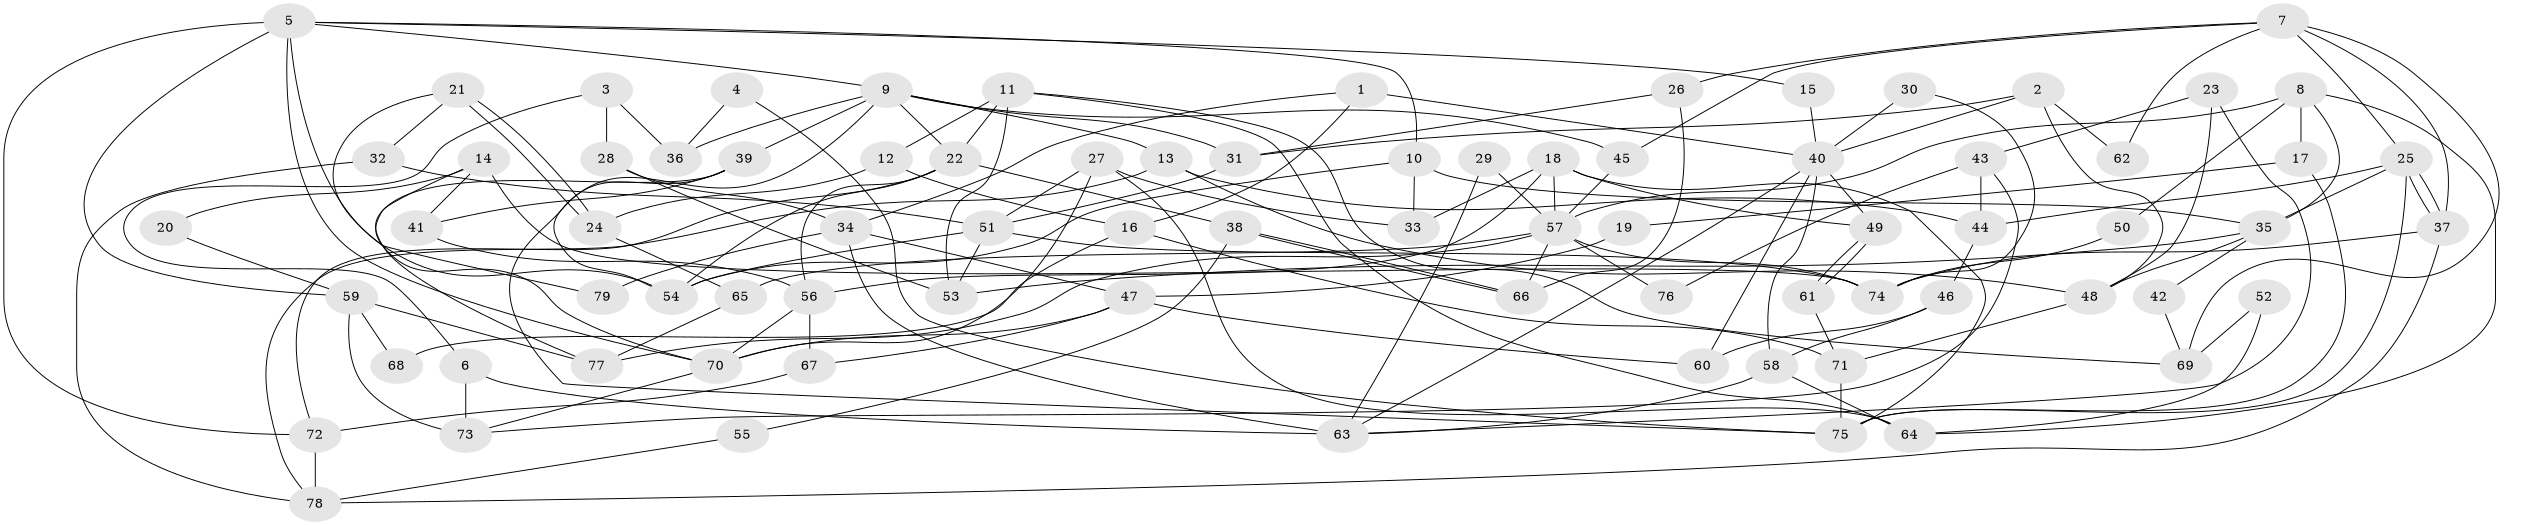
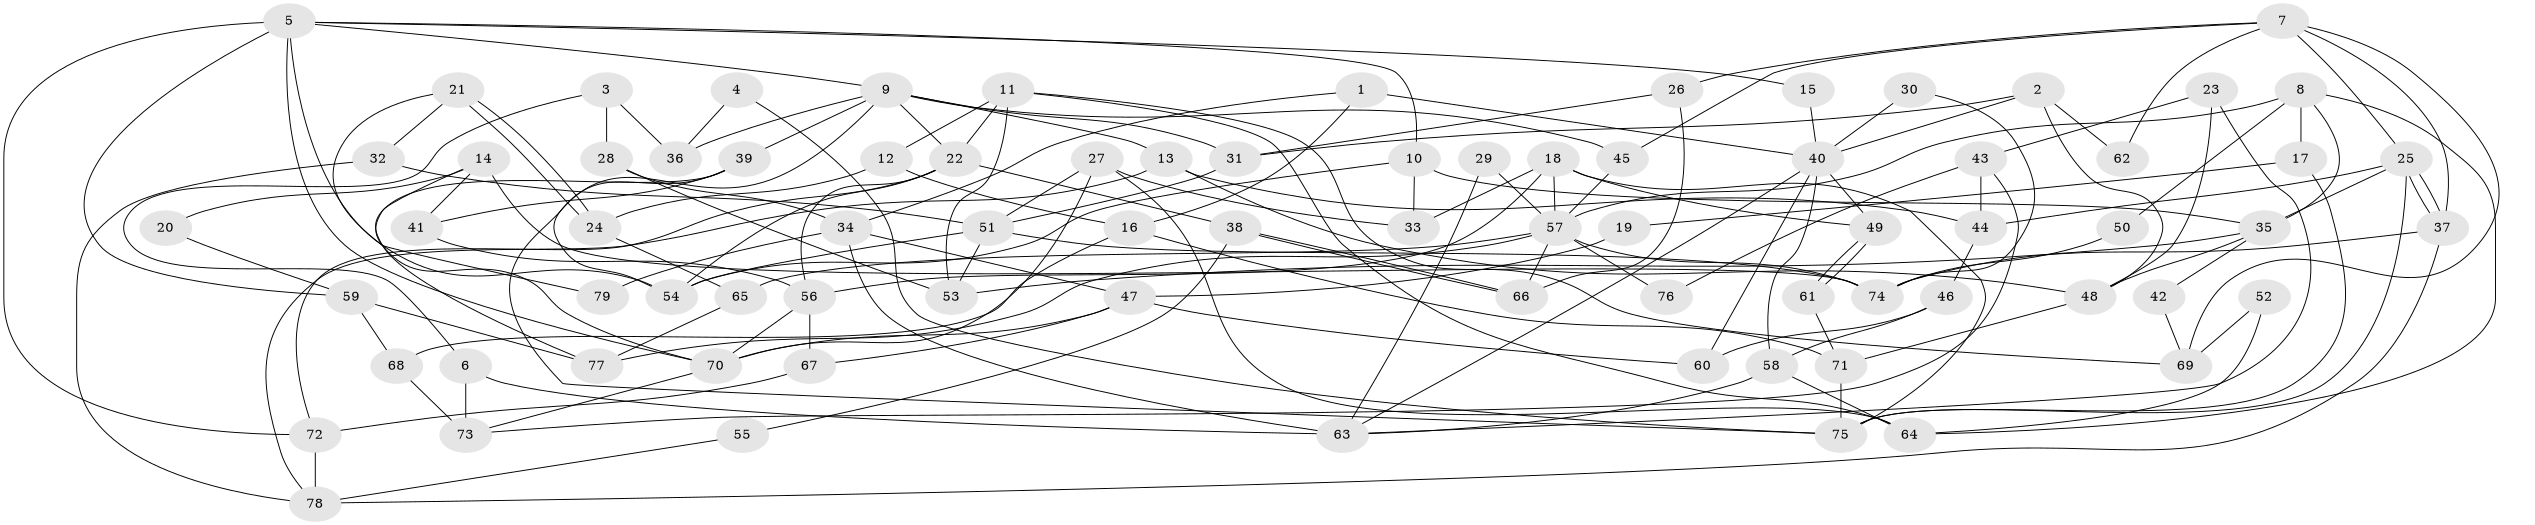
(369, 392) -> (431, 400)
